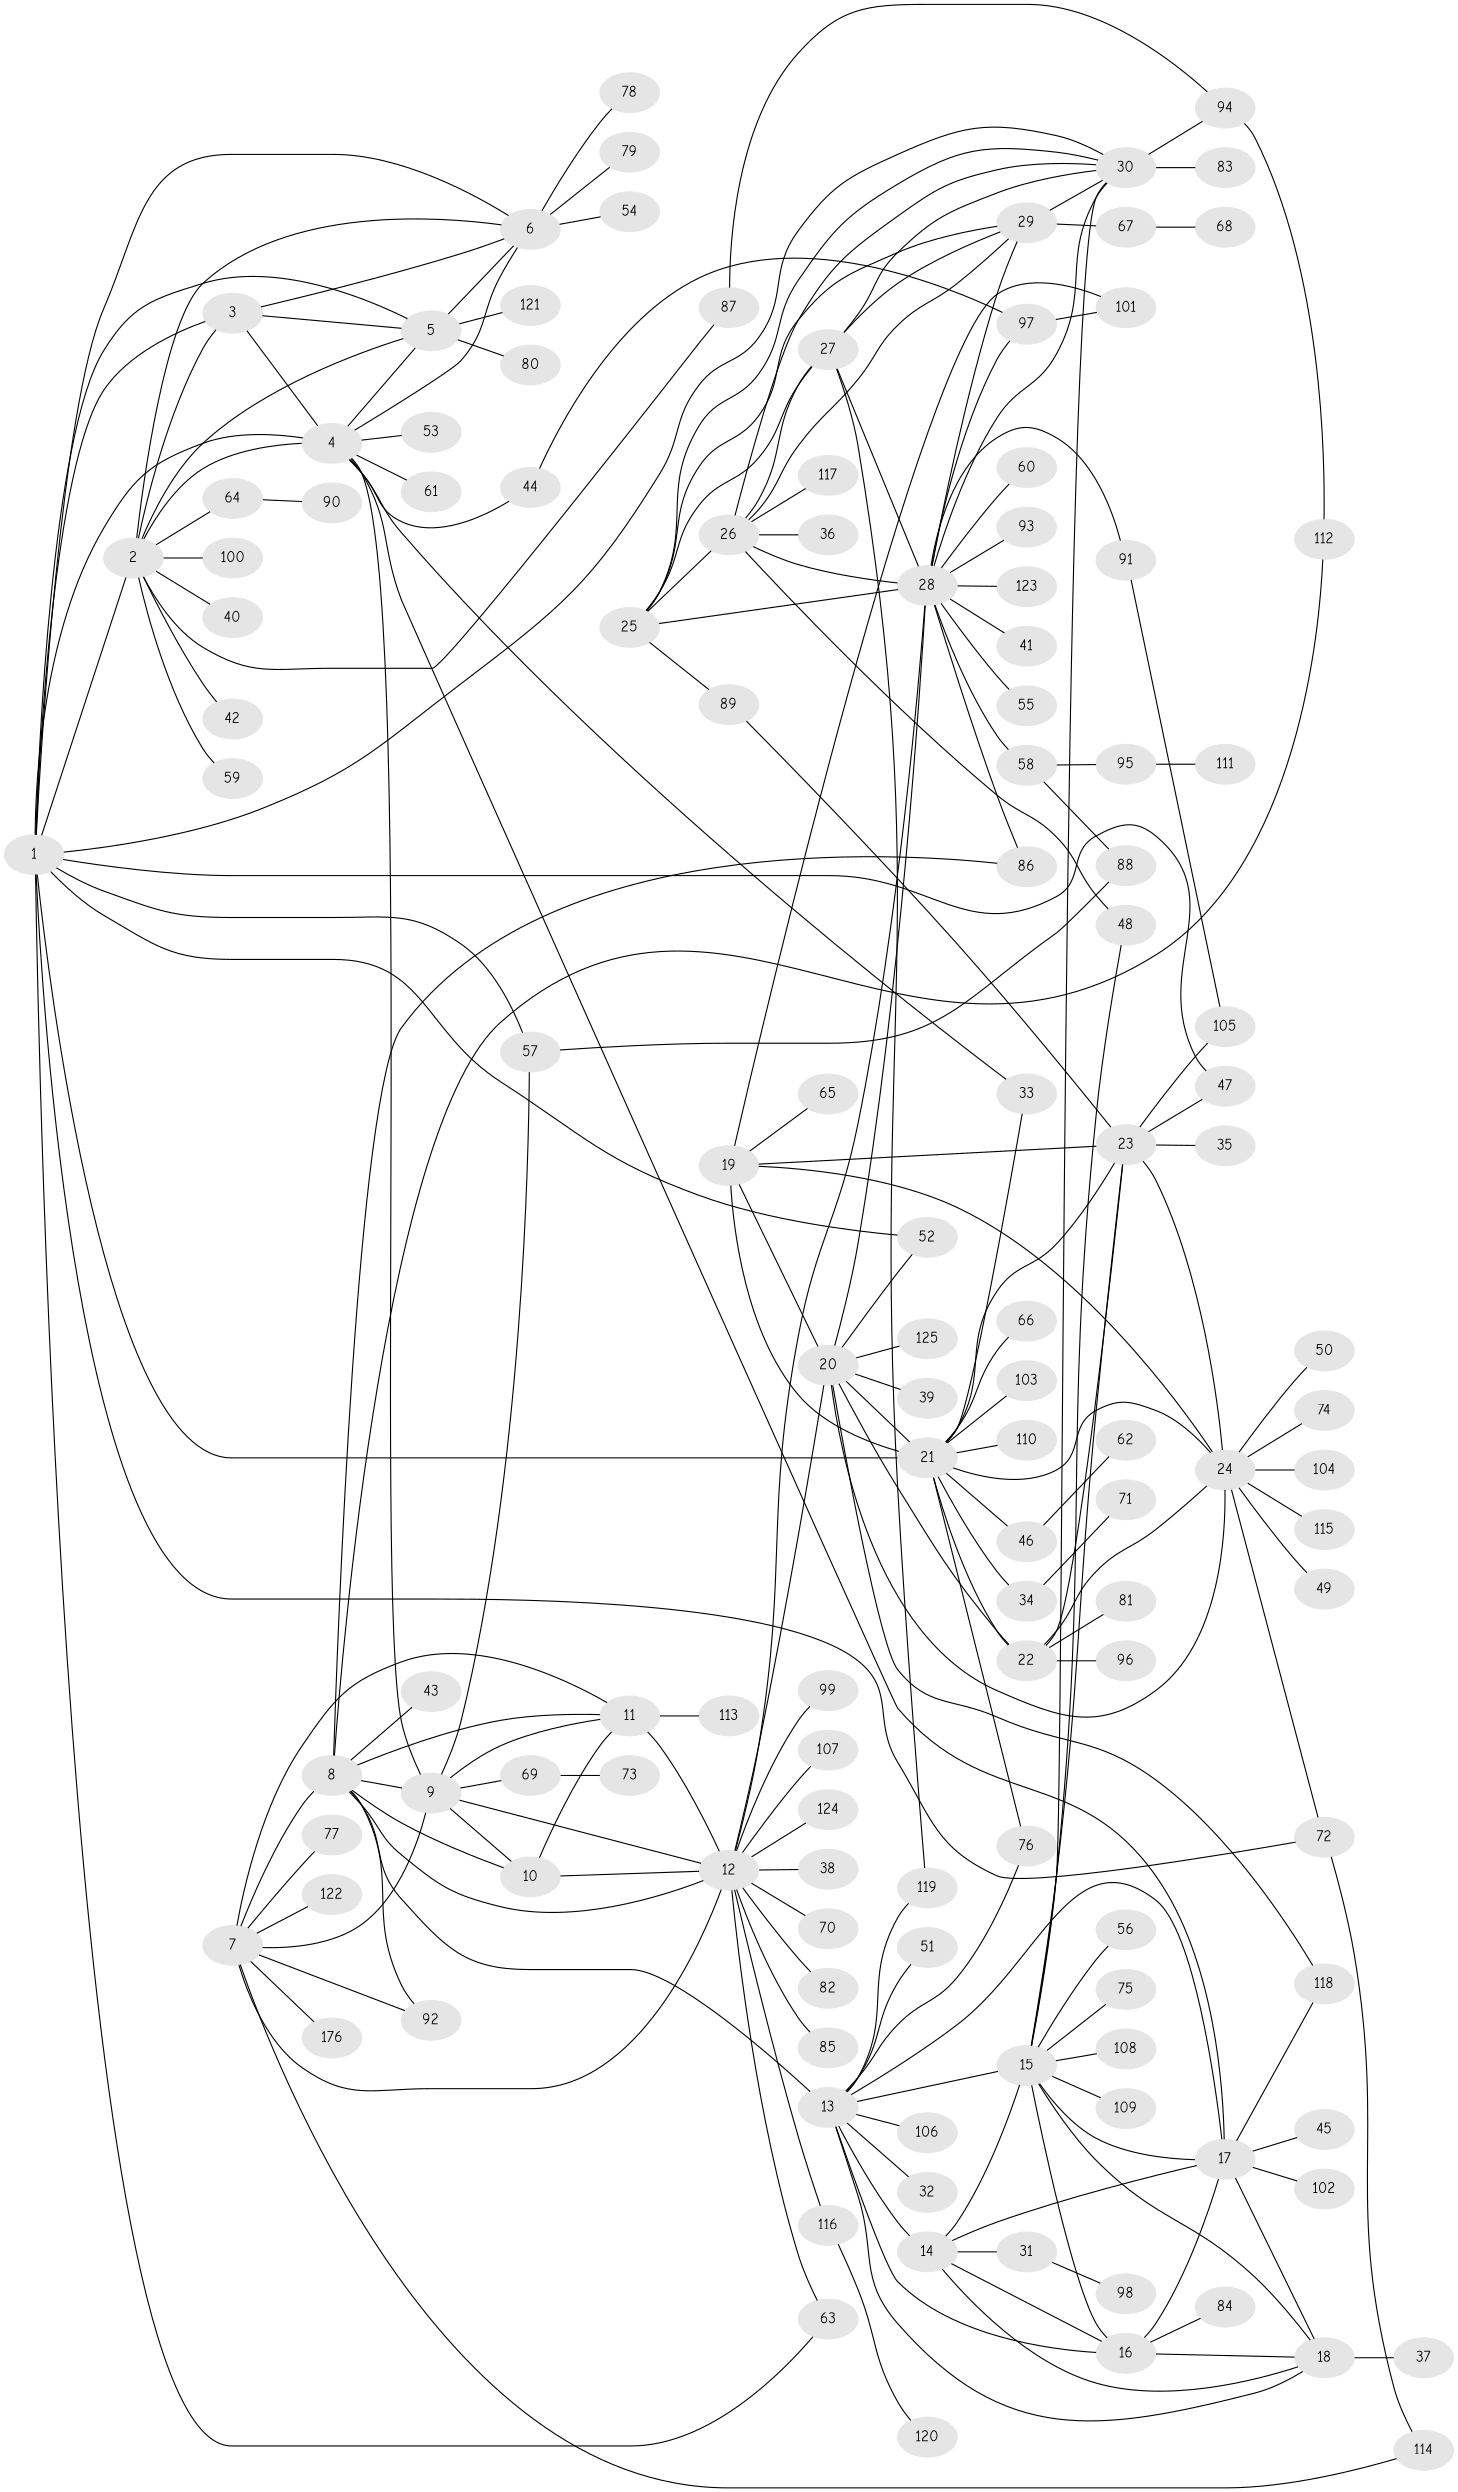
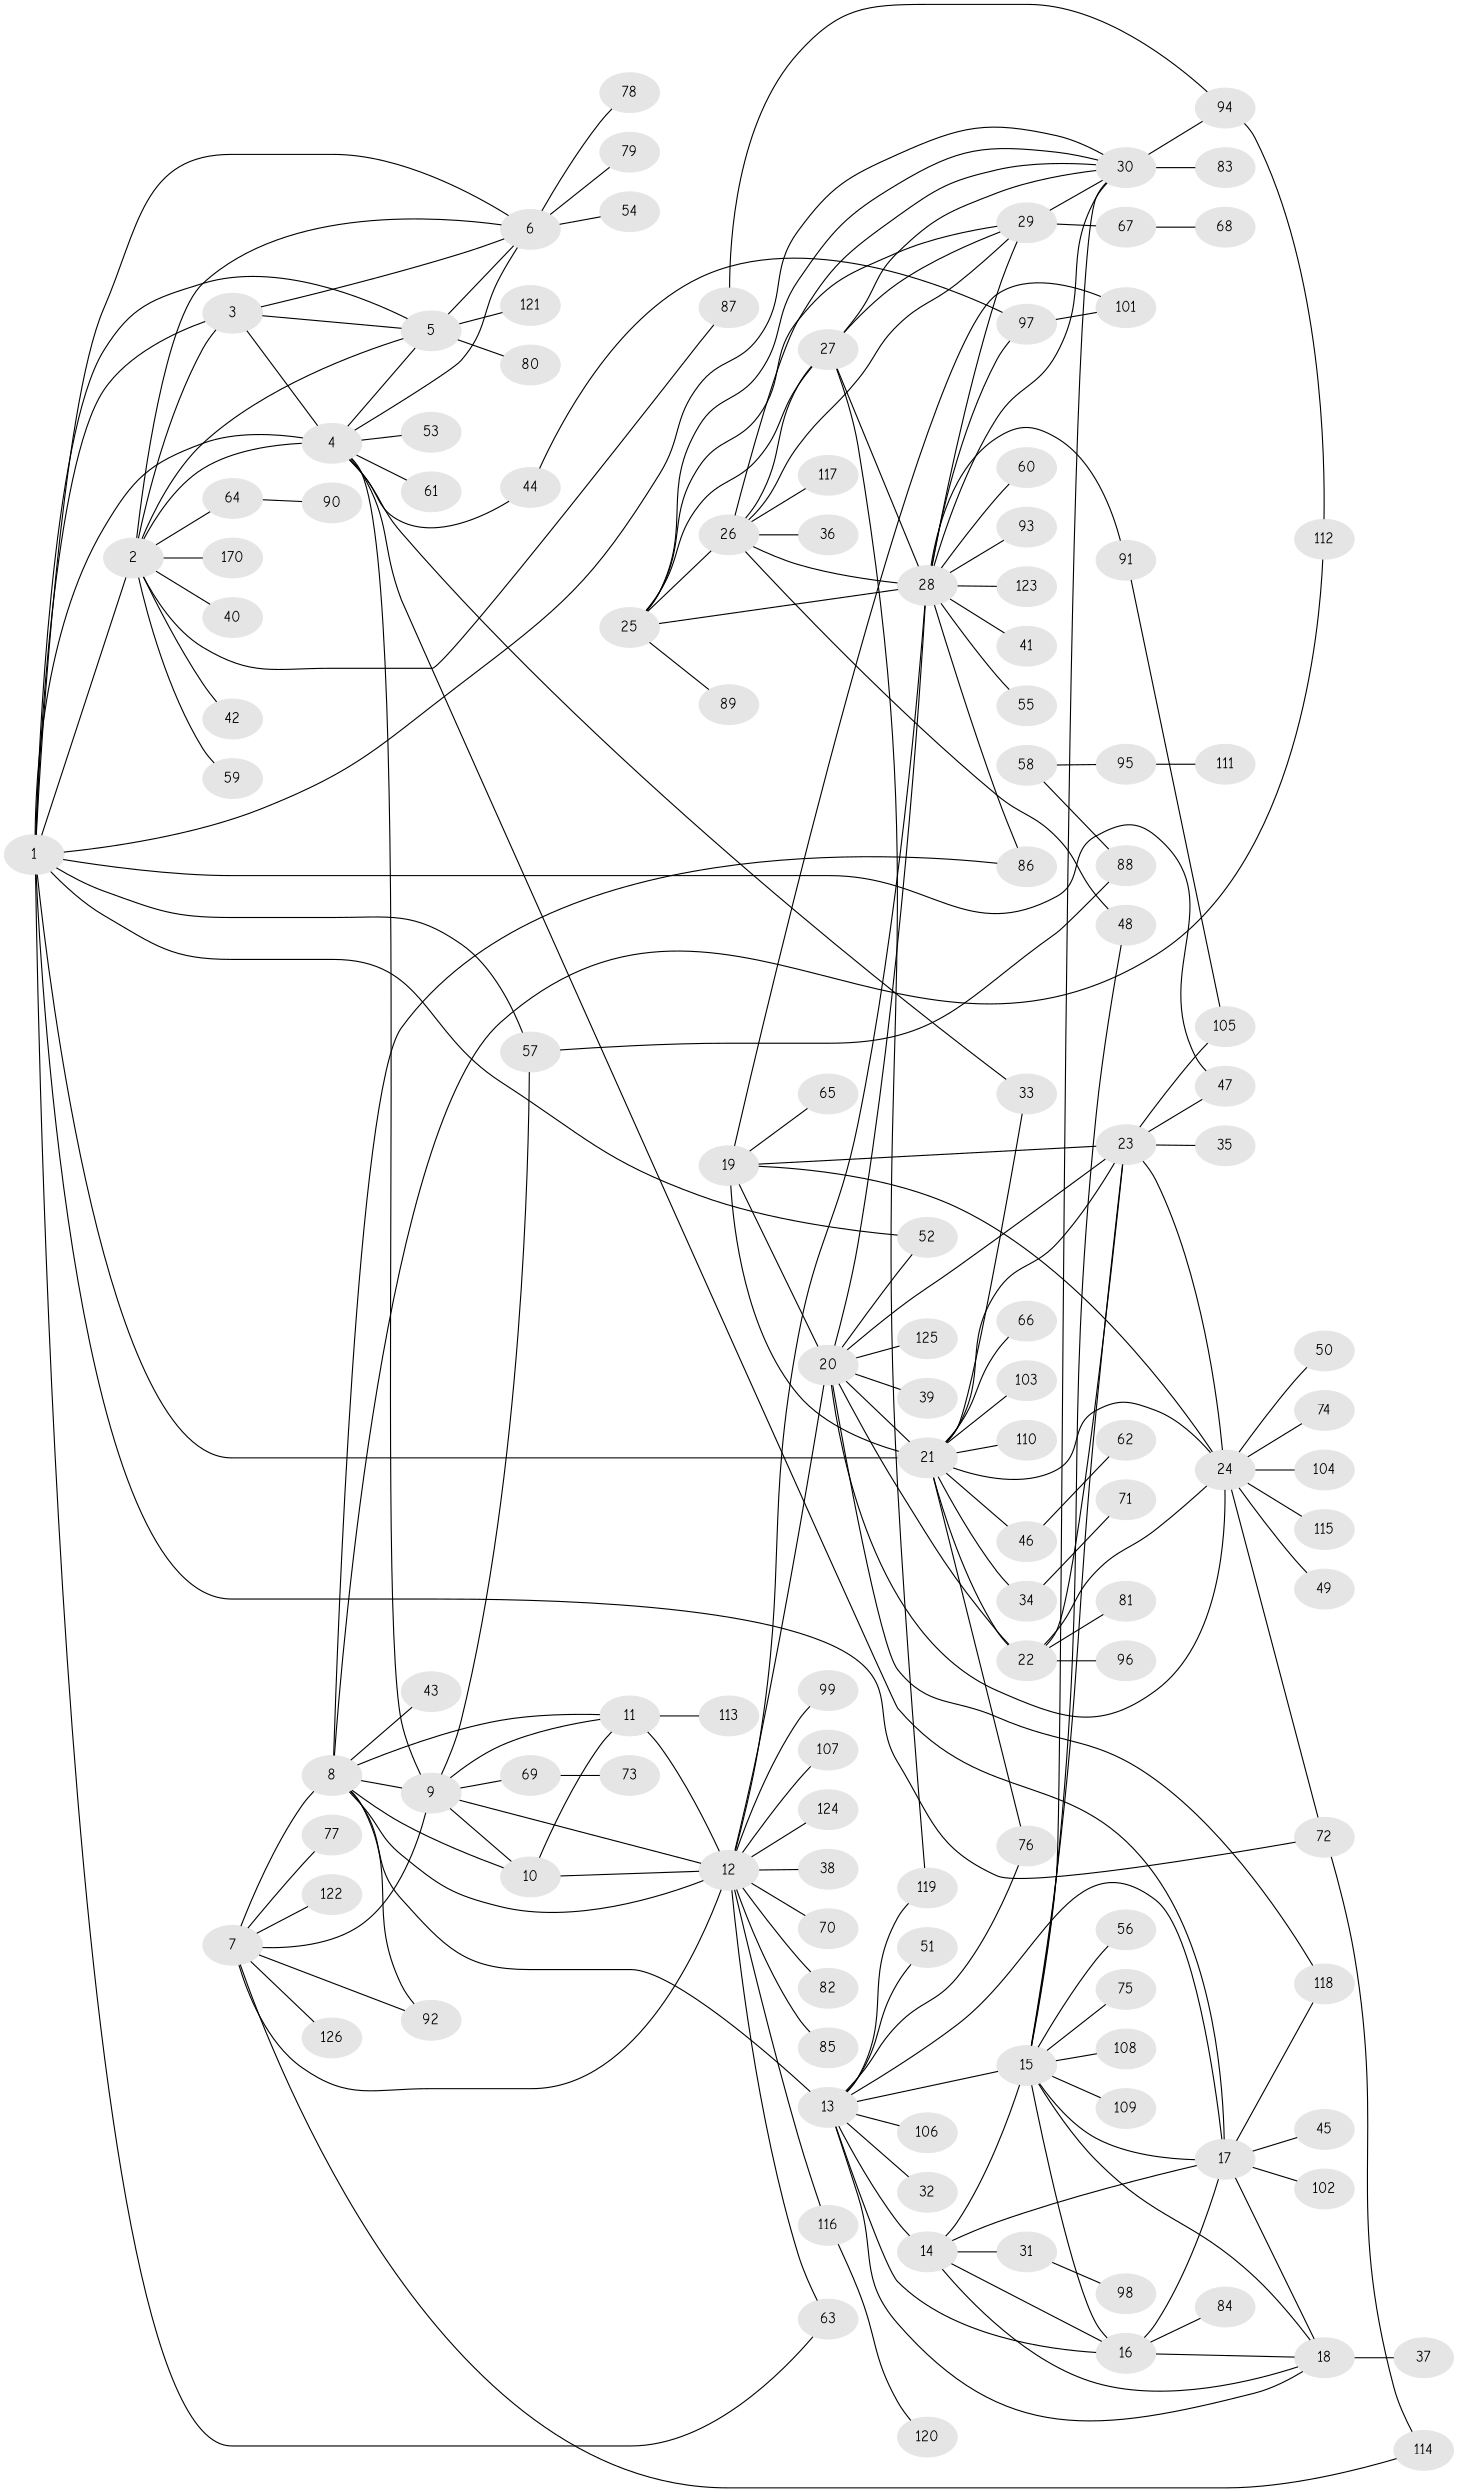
(233, 558) -> (233, 558)
(966, 680) -> none
(935, 919) -> (976, 1254)
(352, 1686) -> none
(332, 2038) -> (332, 2038)
